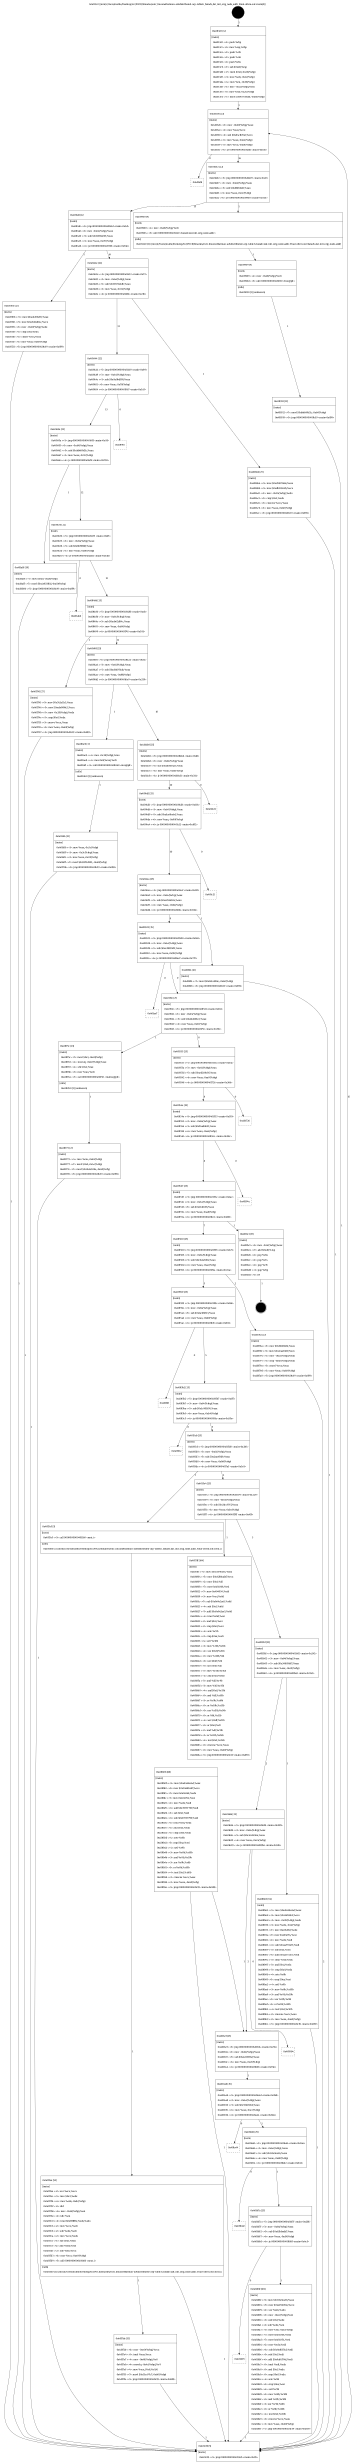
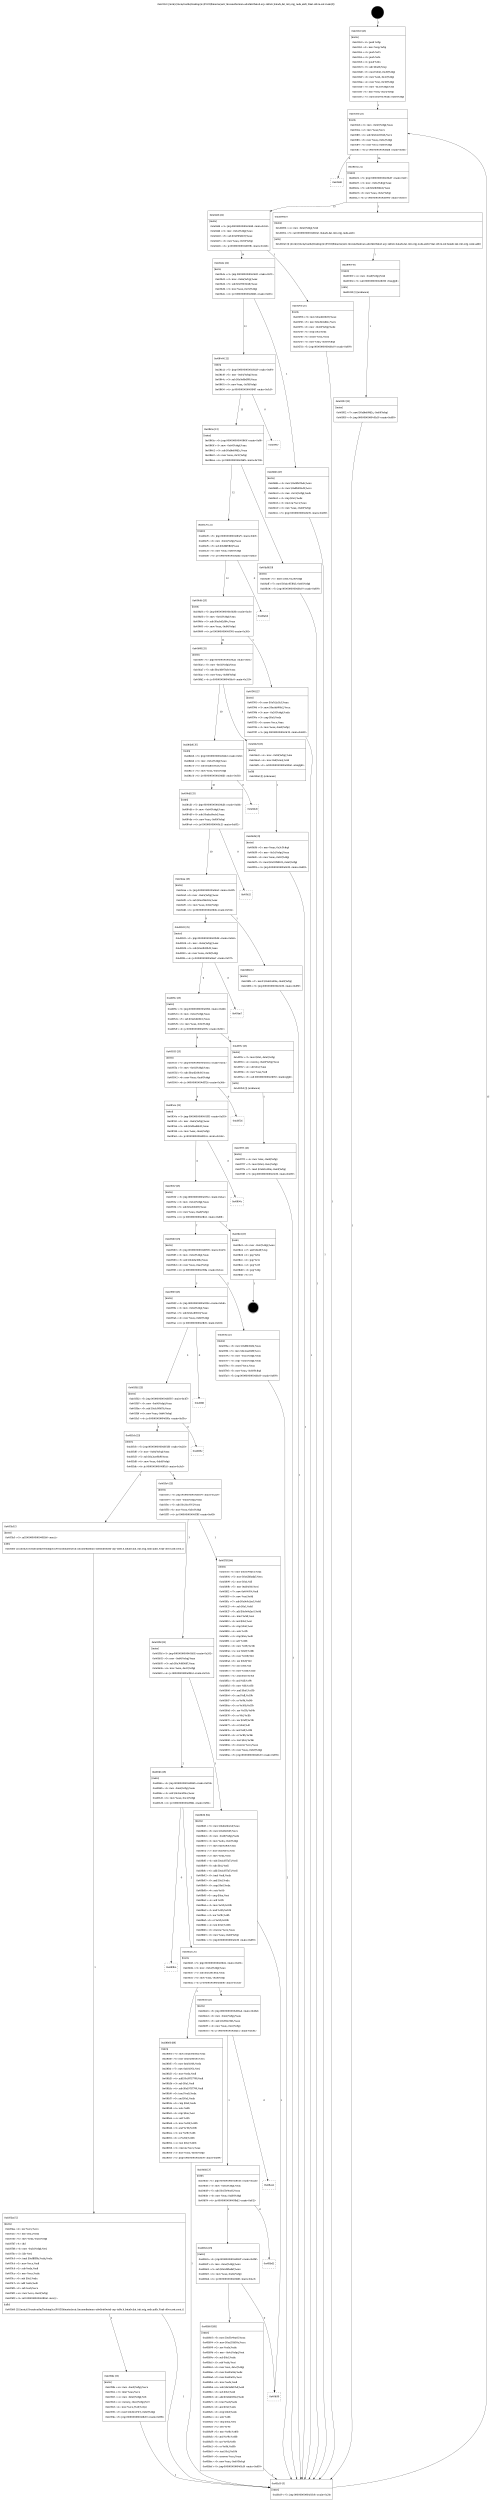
(230, 1960) -> (190, 2012)
(316, 2259) -> (280, 2153)
